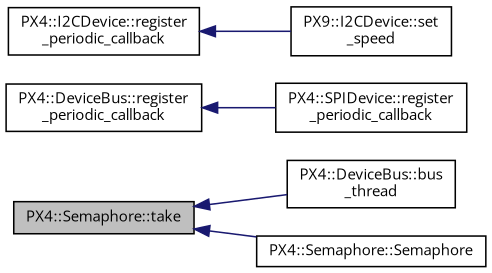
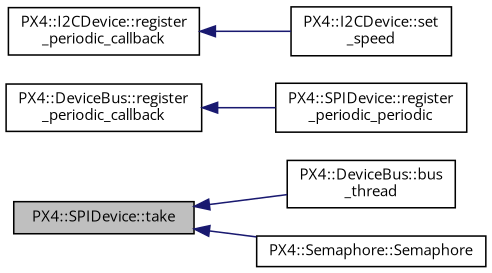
(371, 31) -> (371, 31)
(371, 108) -> (371, 108)
(104, 218) -> (104, 218)
